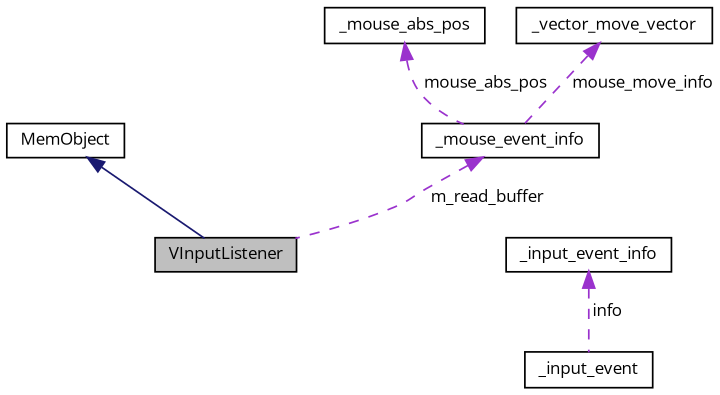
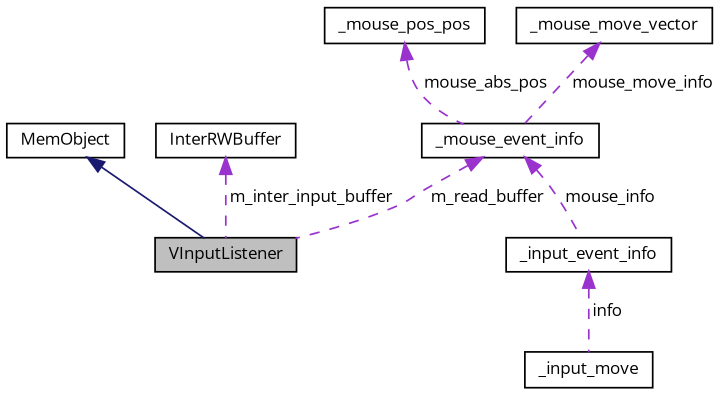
(405, 26) -> (405, 26)
(614, 26) -> (614, 26)
none -> (226, 141)
none -> (561, 203)
(589, 370) -> (589, 370)
